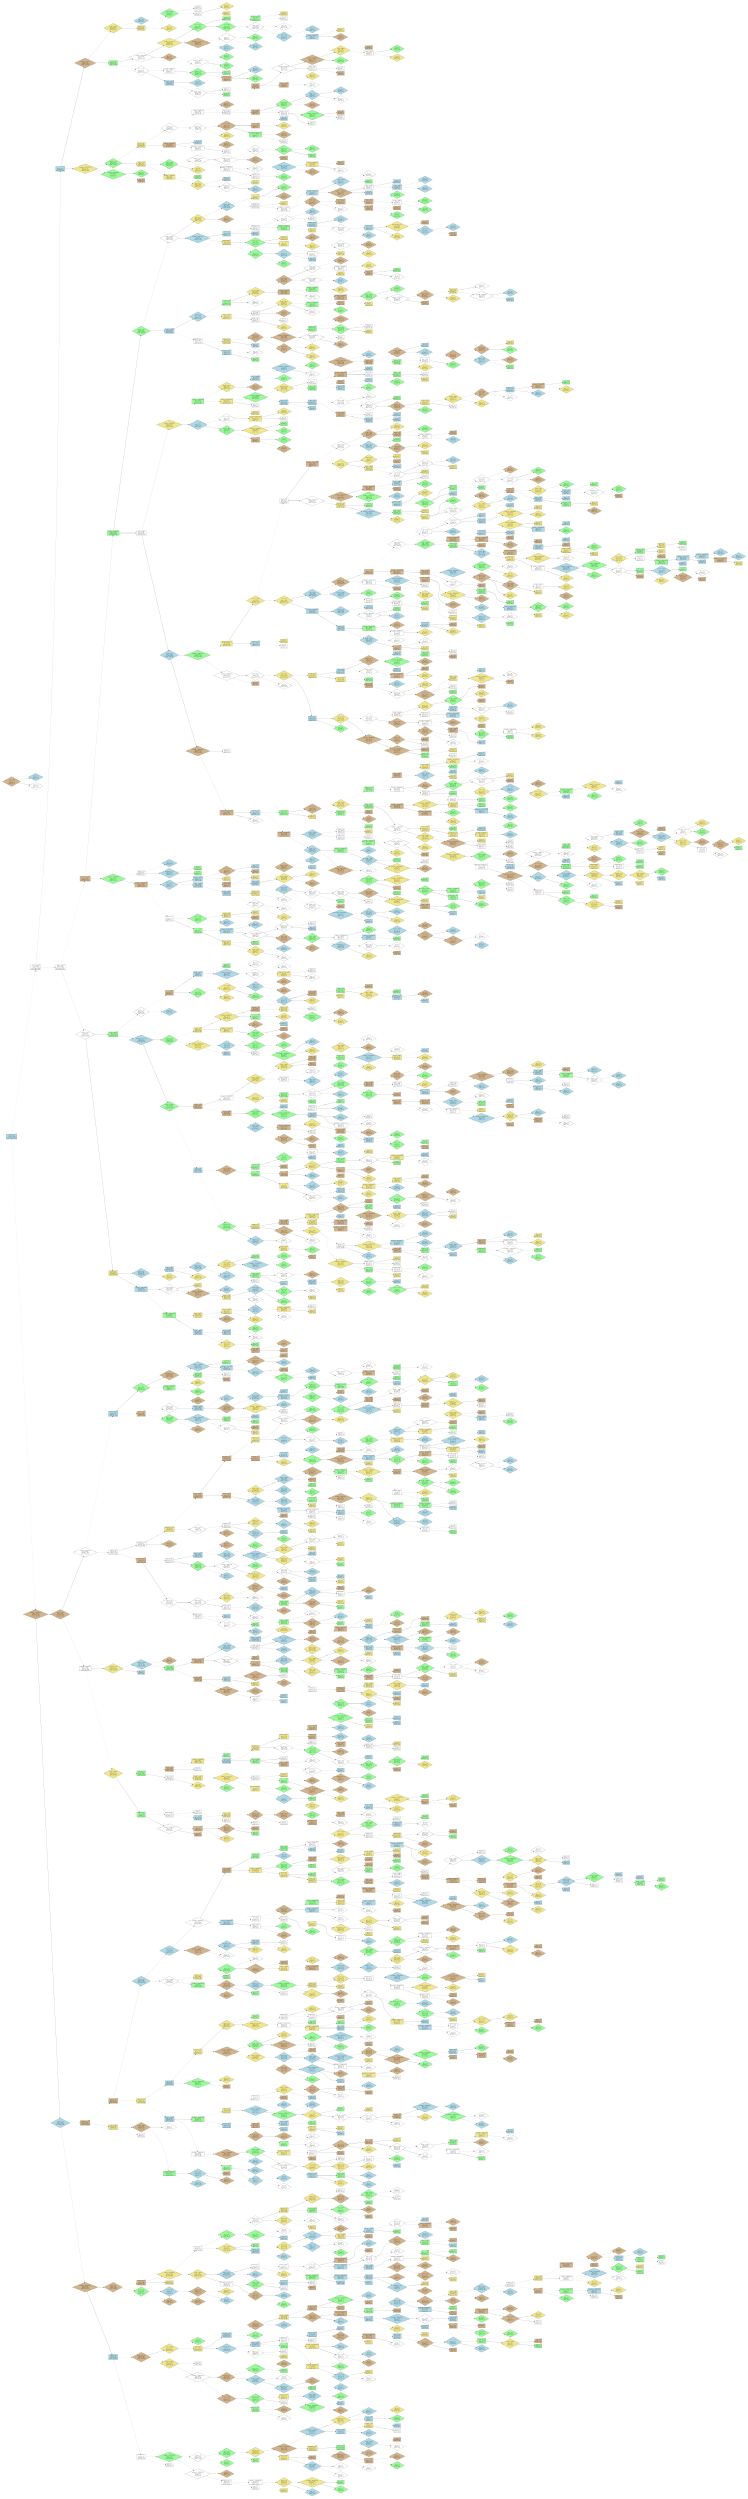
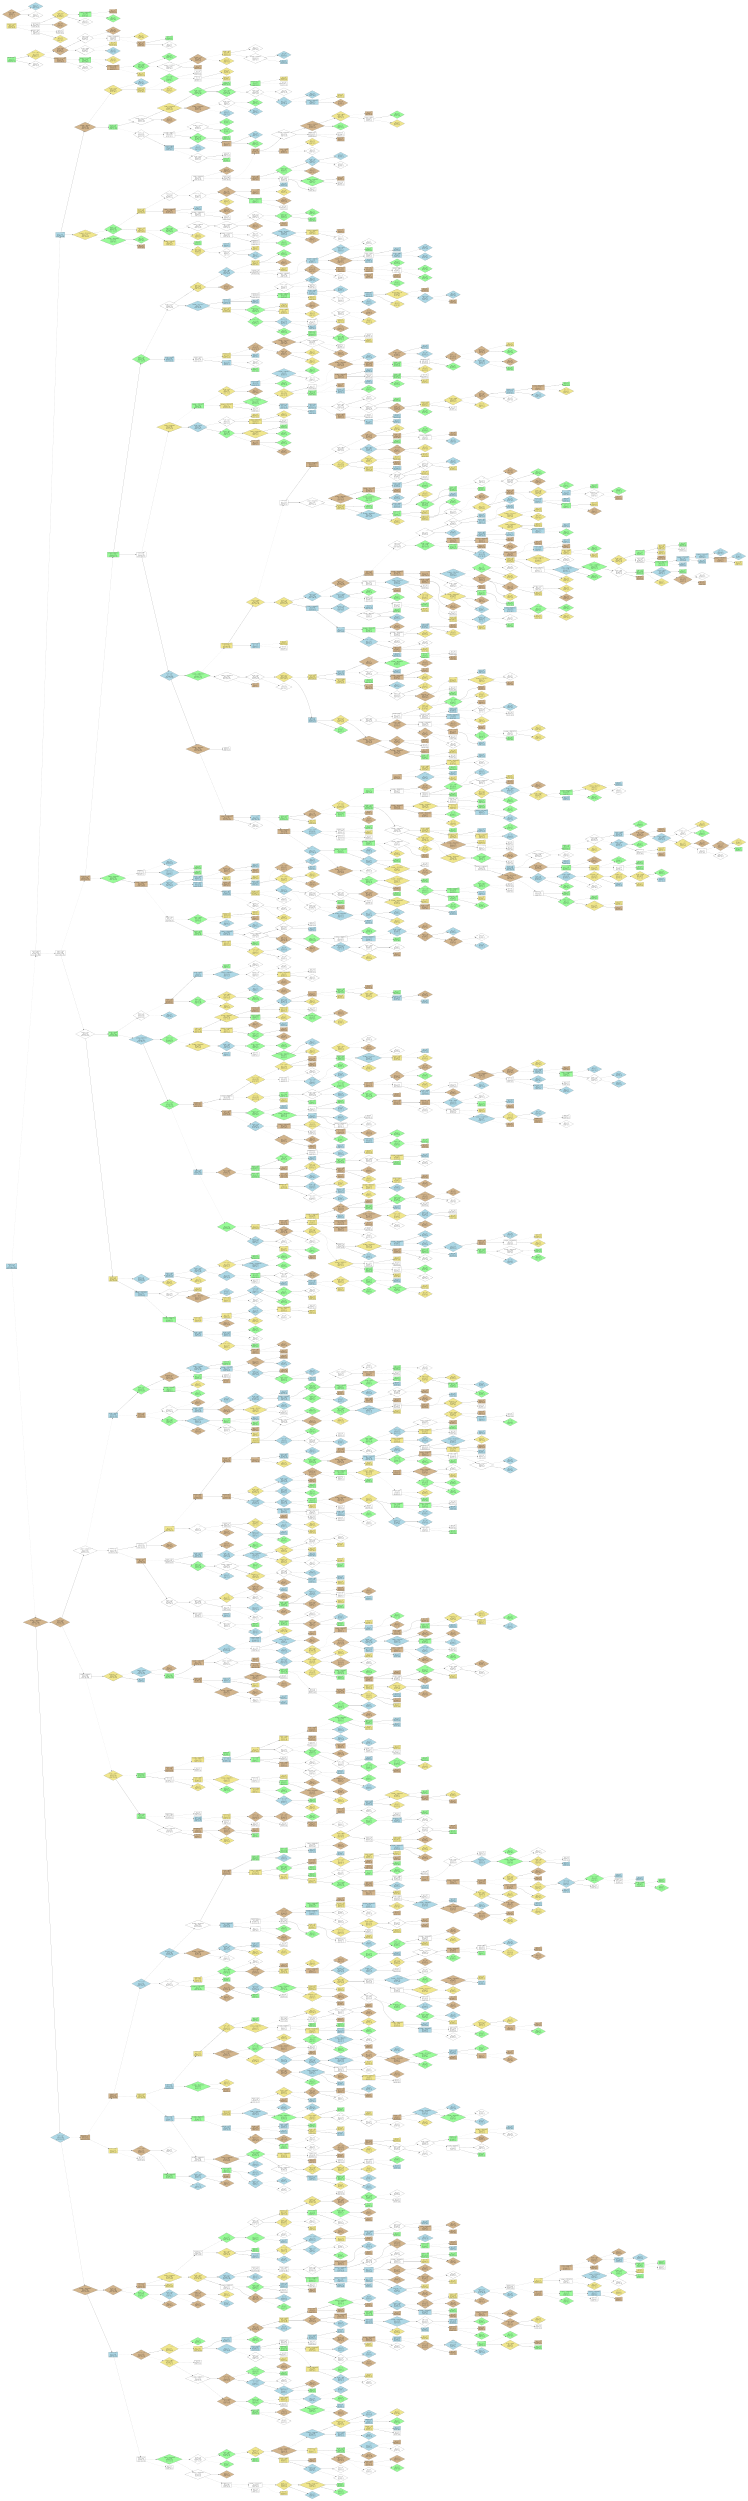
(198, 317) -> none
